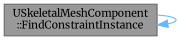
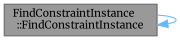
(81, 20) -> (81, 20)
